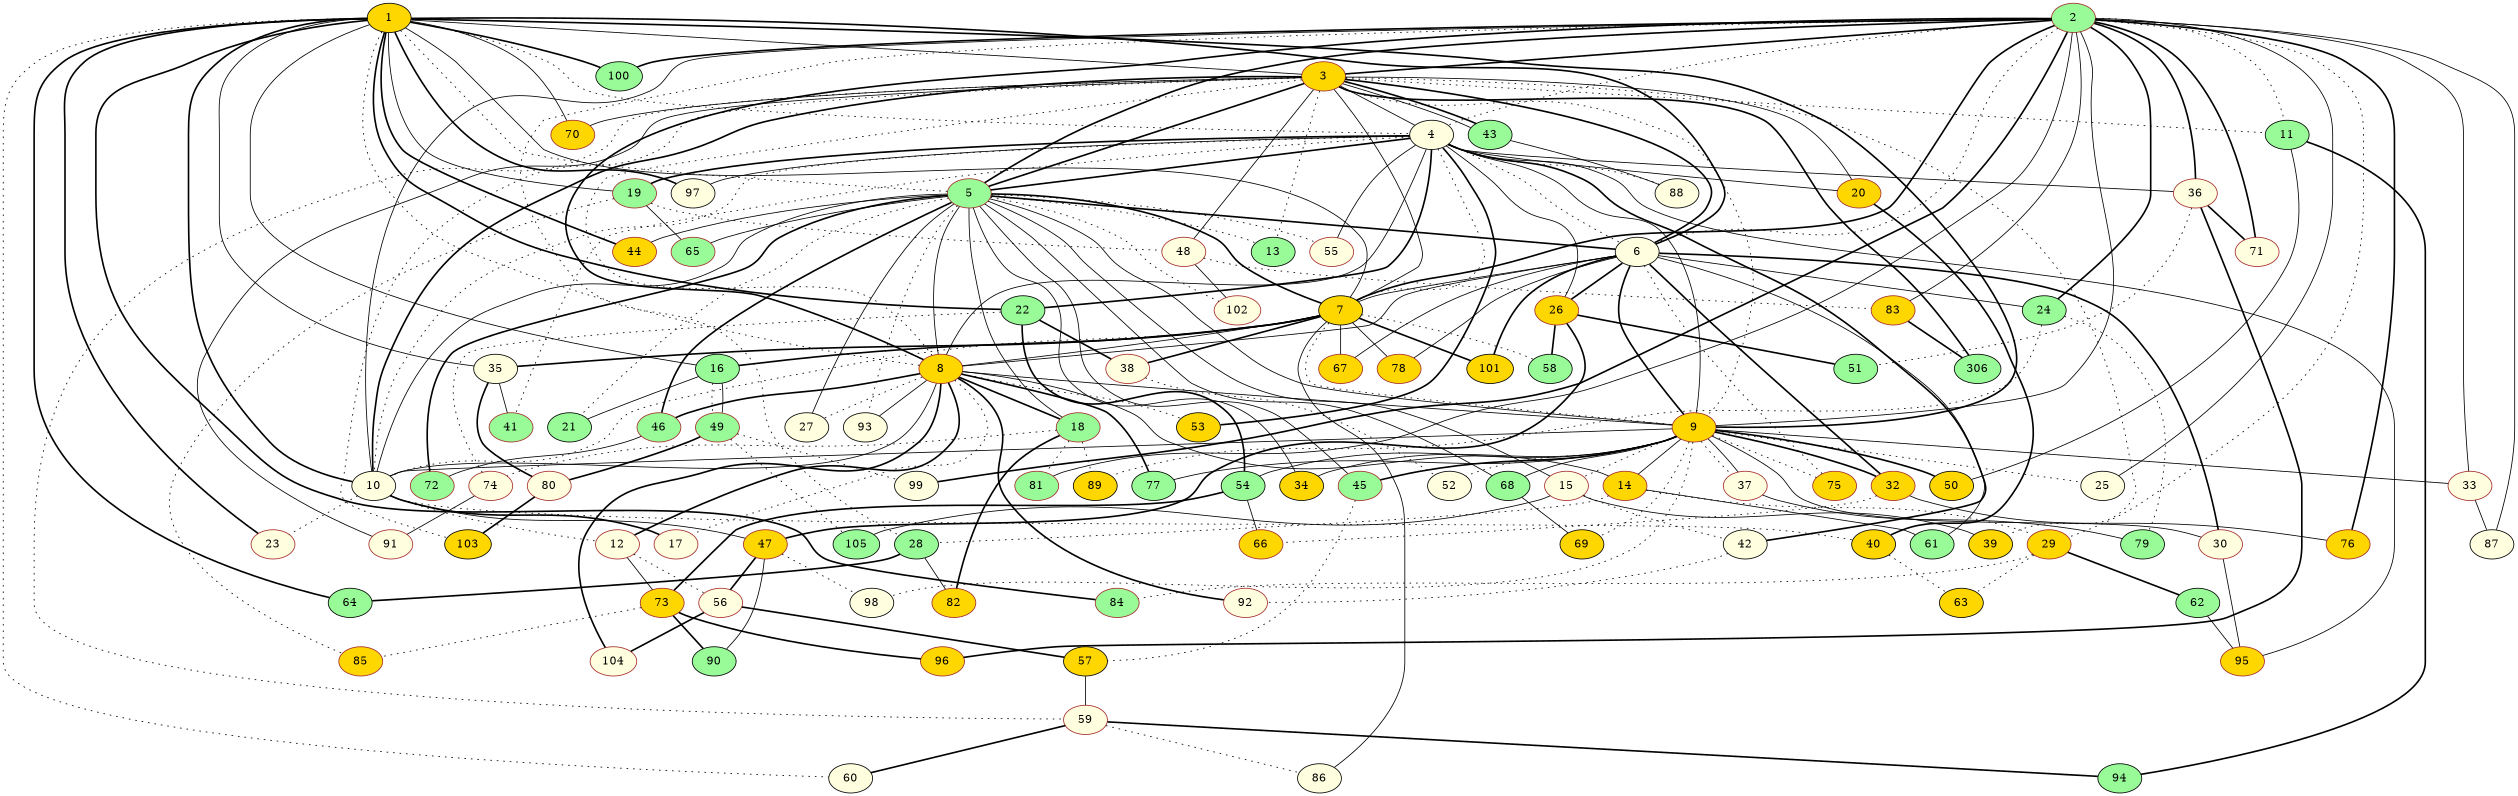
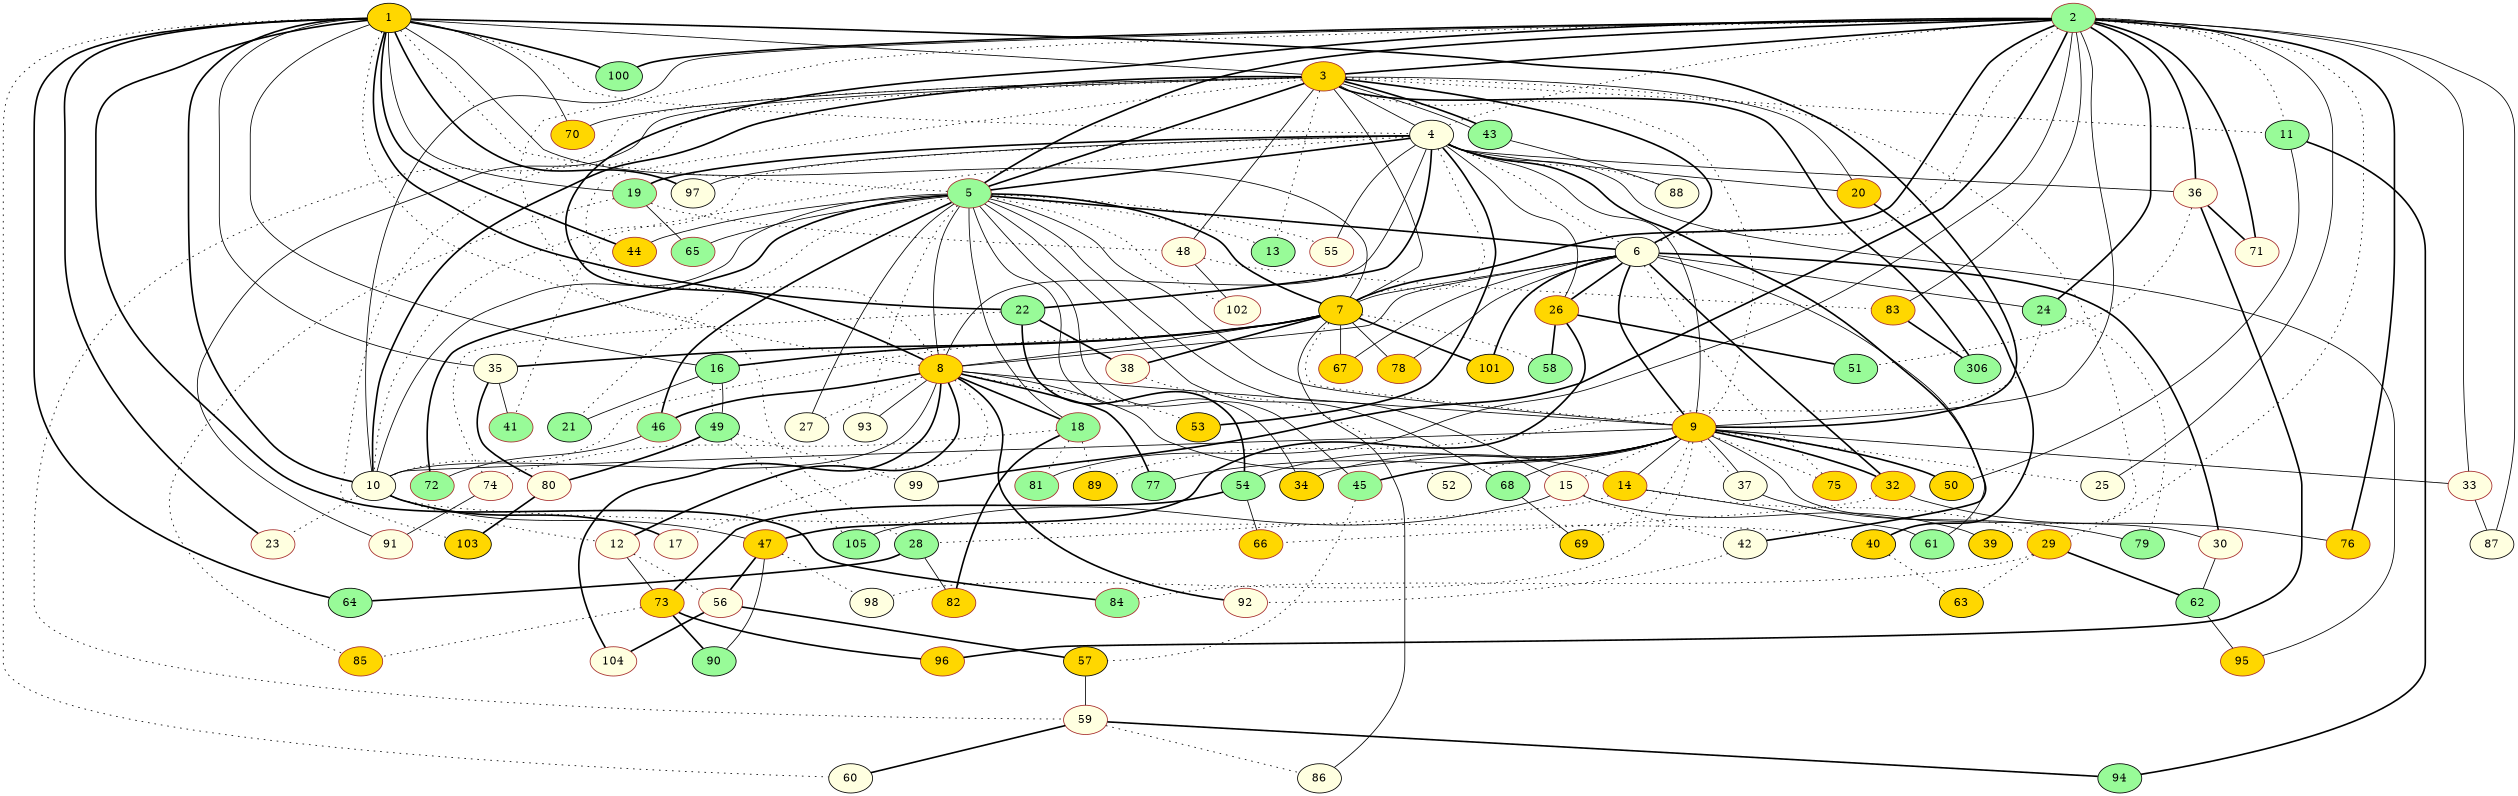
(1286, 55) -> none
(717, 427) -> (717, 427)
(1745, 486) -> (1745, 486)
(2232, 603) -> (2209, 574)
